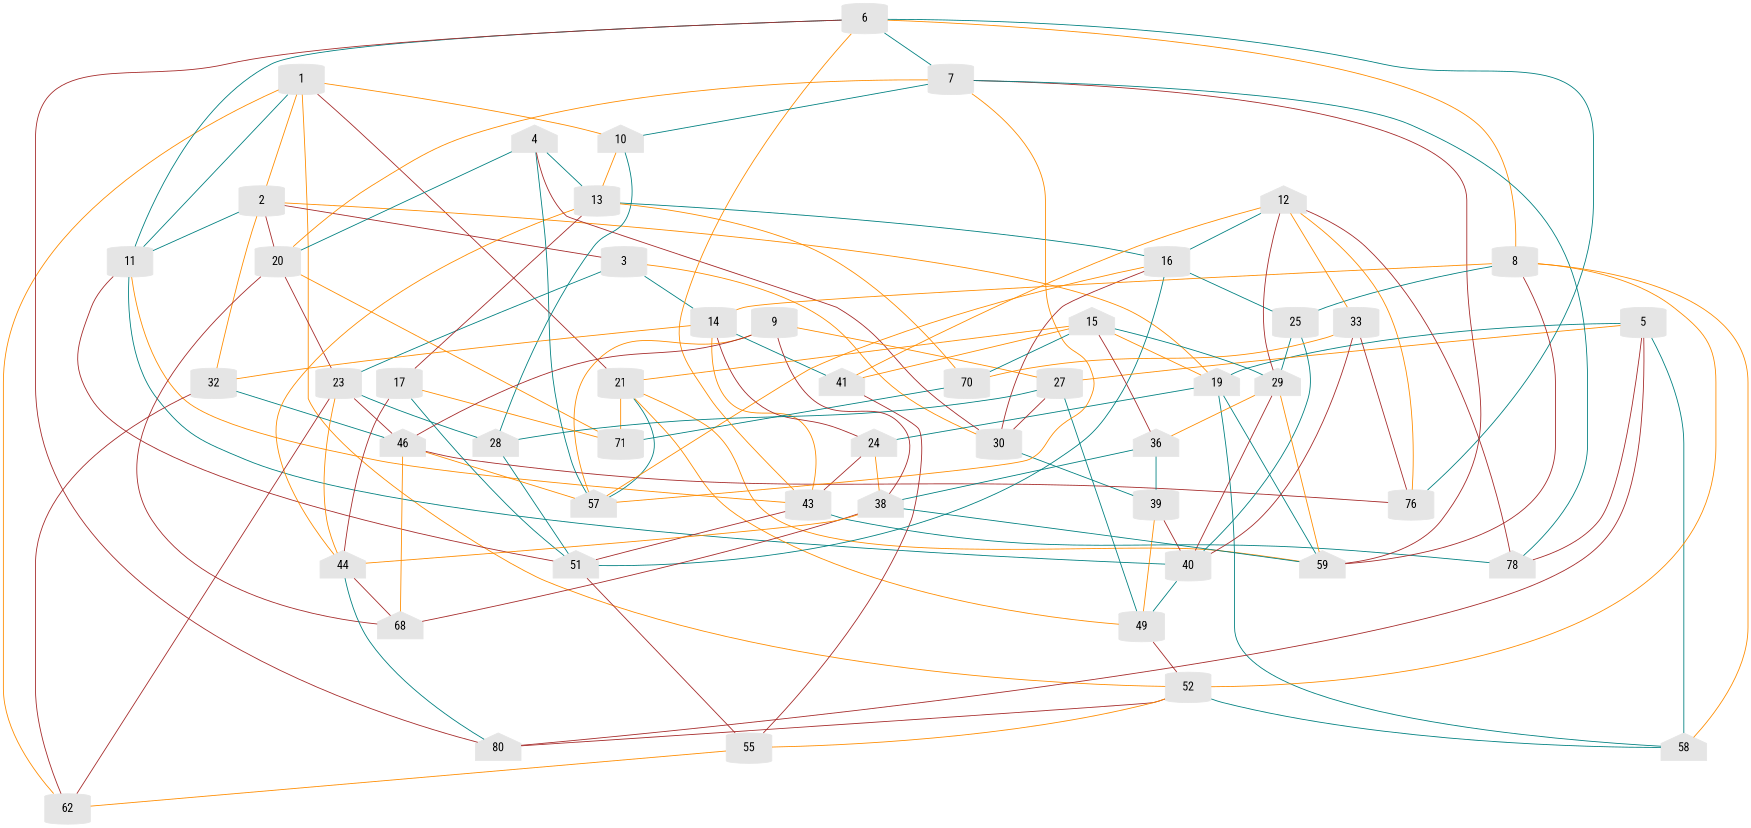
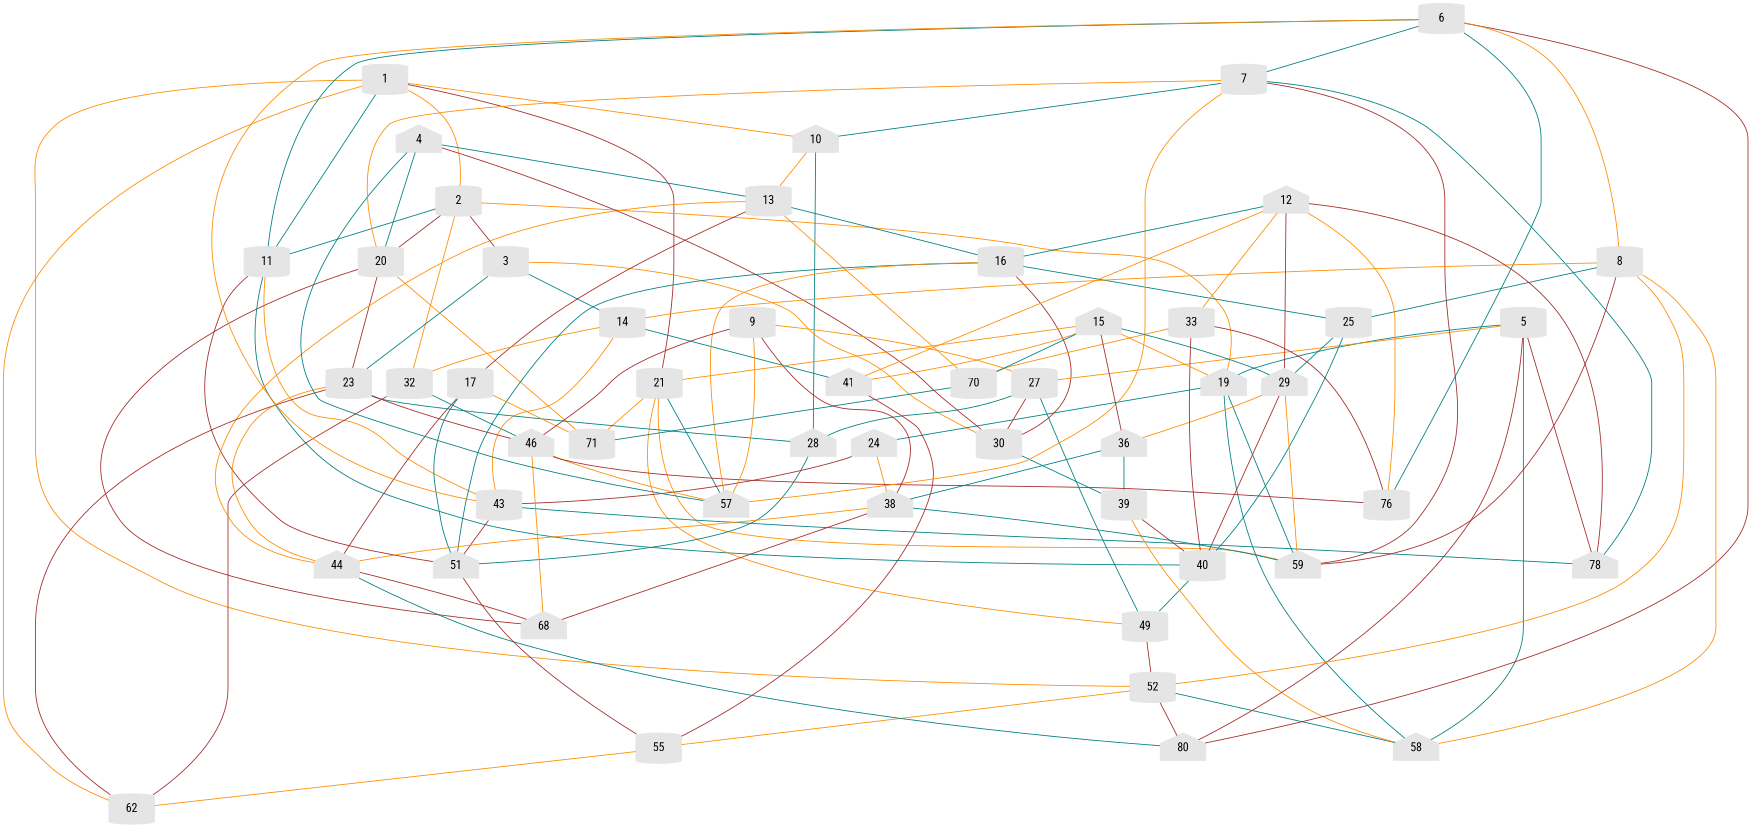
(761, 406) -> none
(1148, 570) -> (1240, 660)
